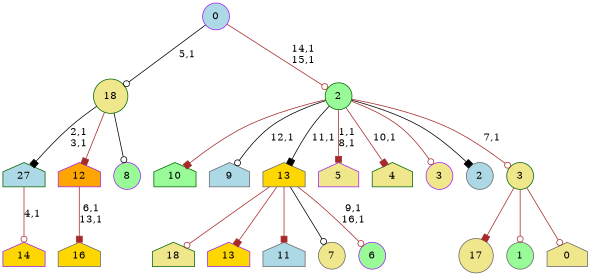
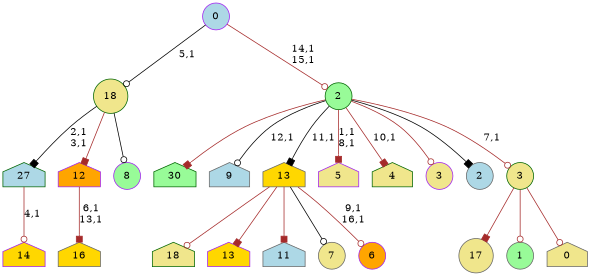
(175, 176) -> (175, 176)
(372, 256) -> (372, 256)
